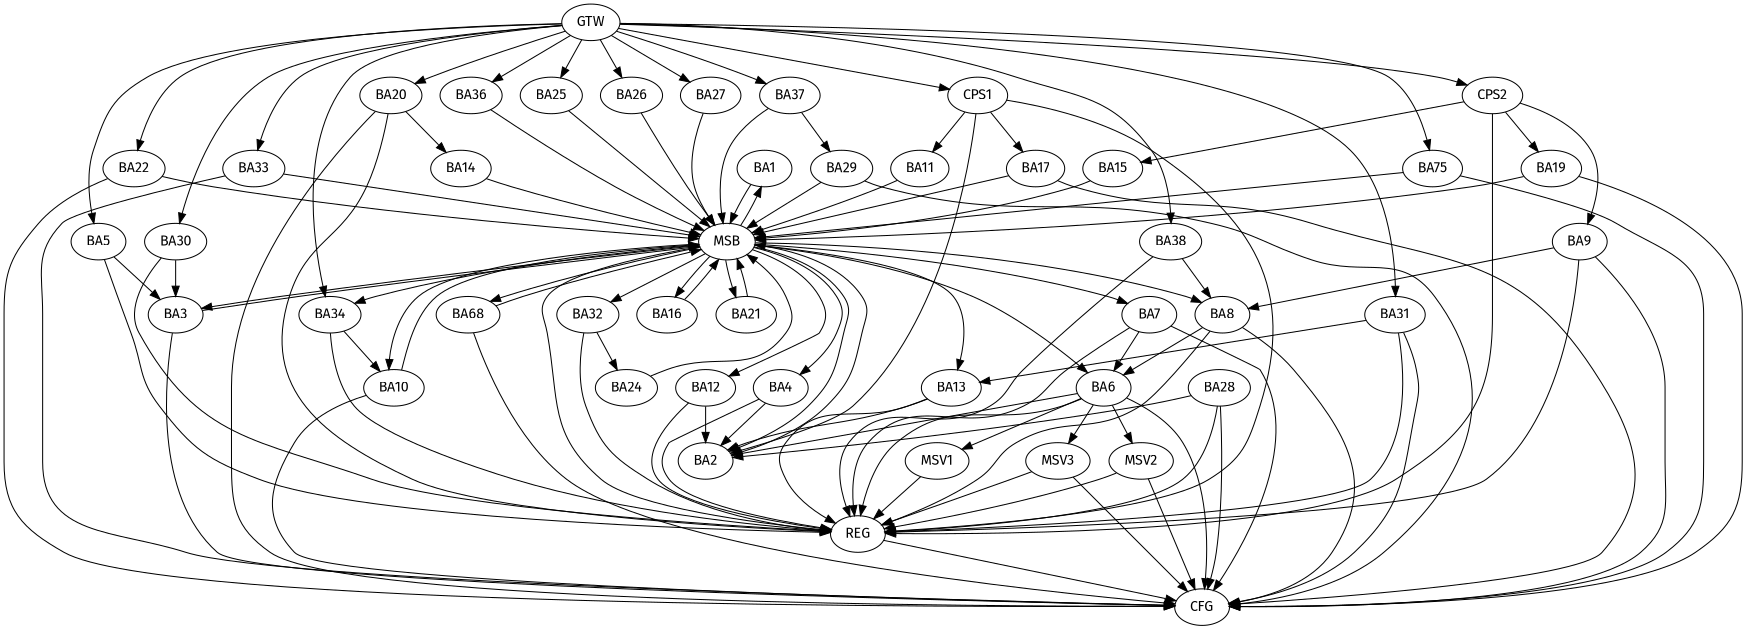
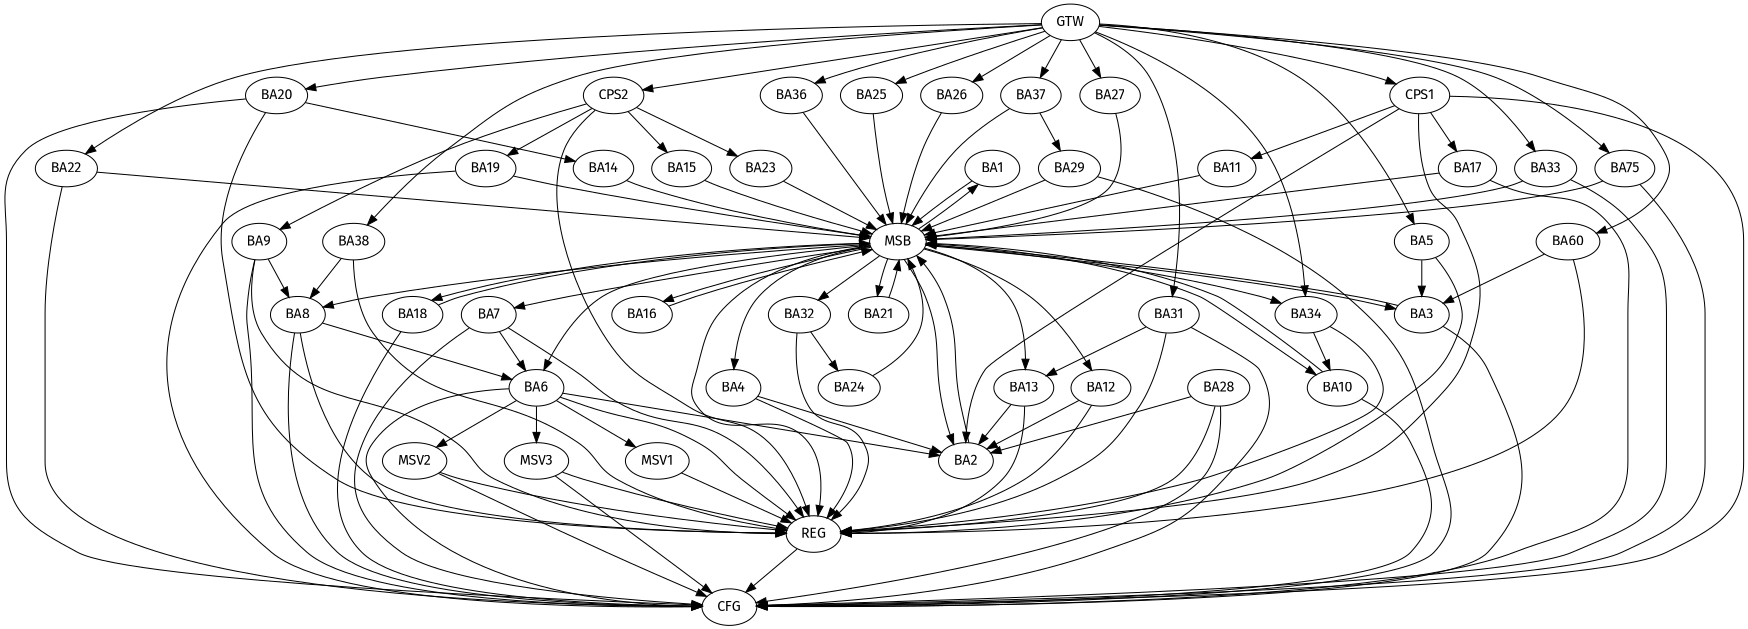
none -> (761, 169)
(176, 242) -> (1568, 242)
(468, 315) -> (413, 315)
none -> (1611, 566)
